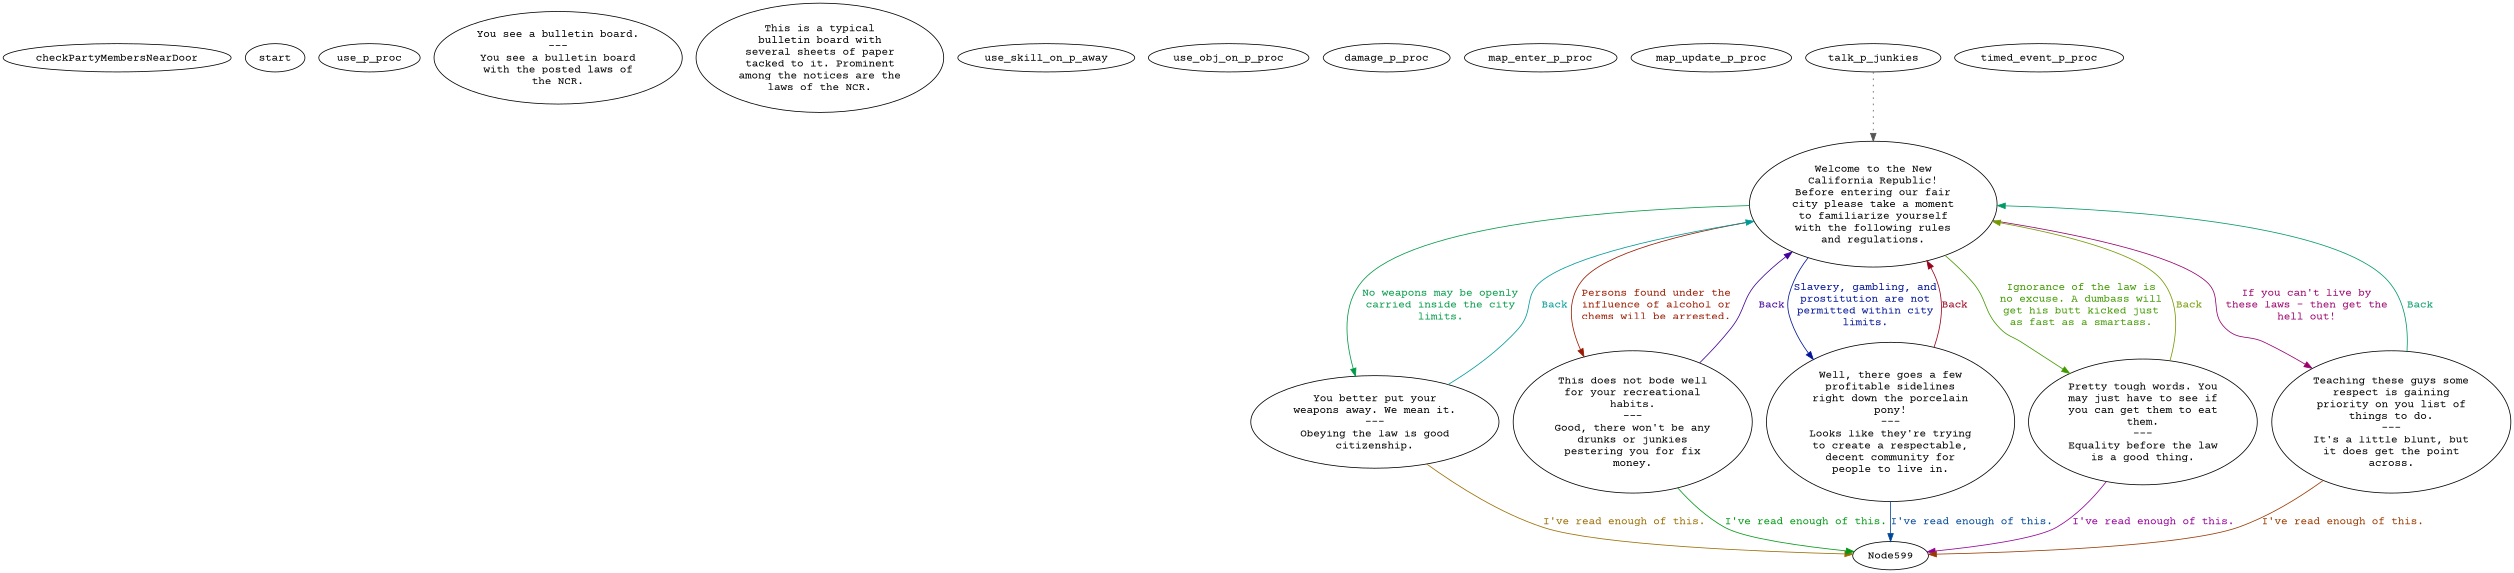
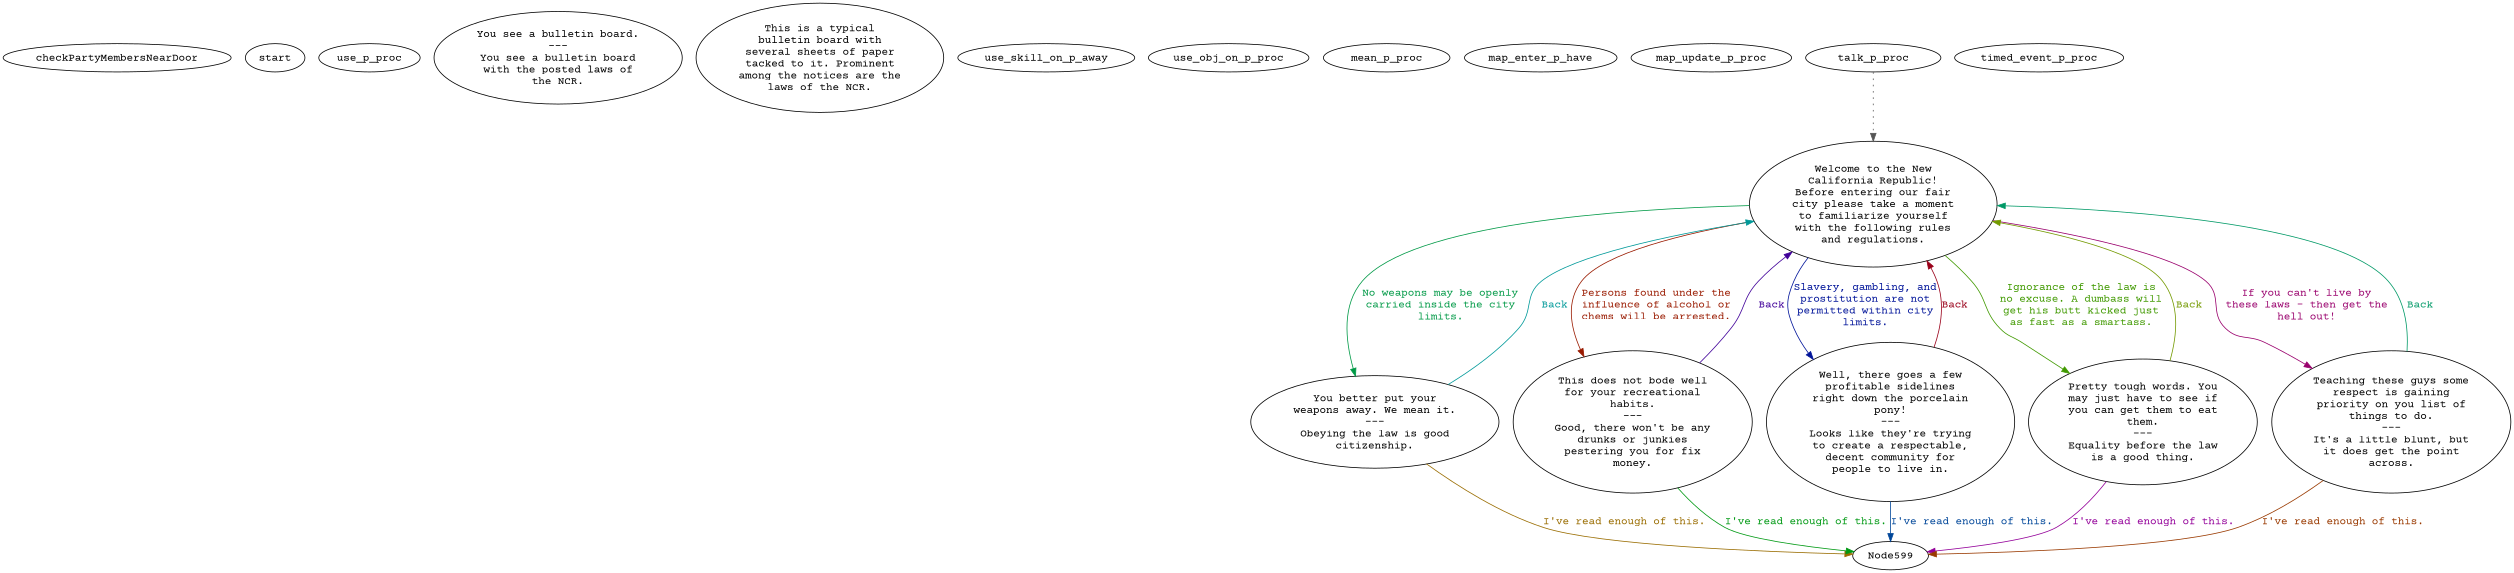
(1387, 58) -> (1387, 58)
(1541, 58) -> (1541, 58)
(1873, 58) -> (1873, 58)
